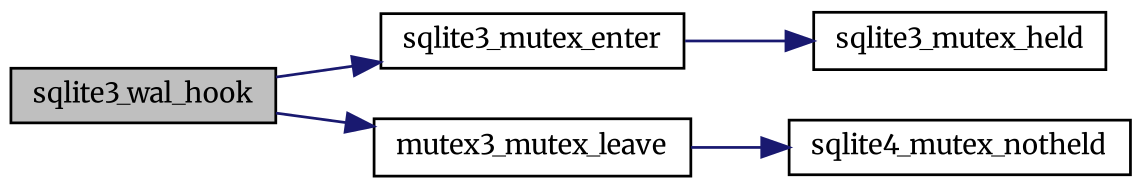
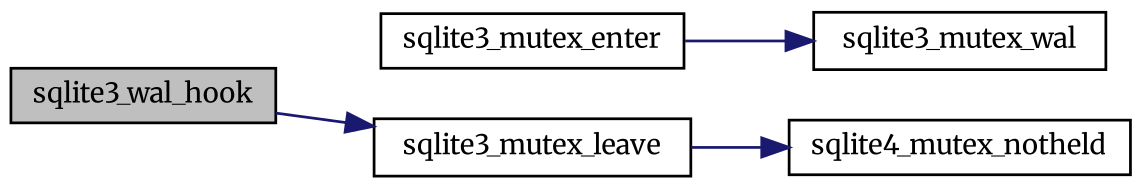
(960, 41) -> (960, 41)
(314, 72) -> none
(532, 147) -> (532, 147)
